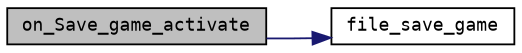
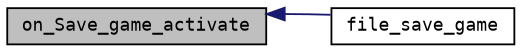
(289, 38) -> (308, 14)
